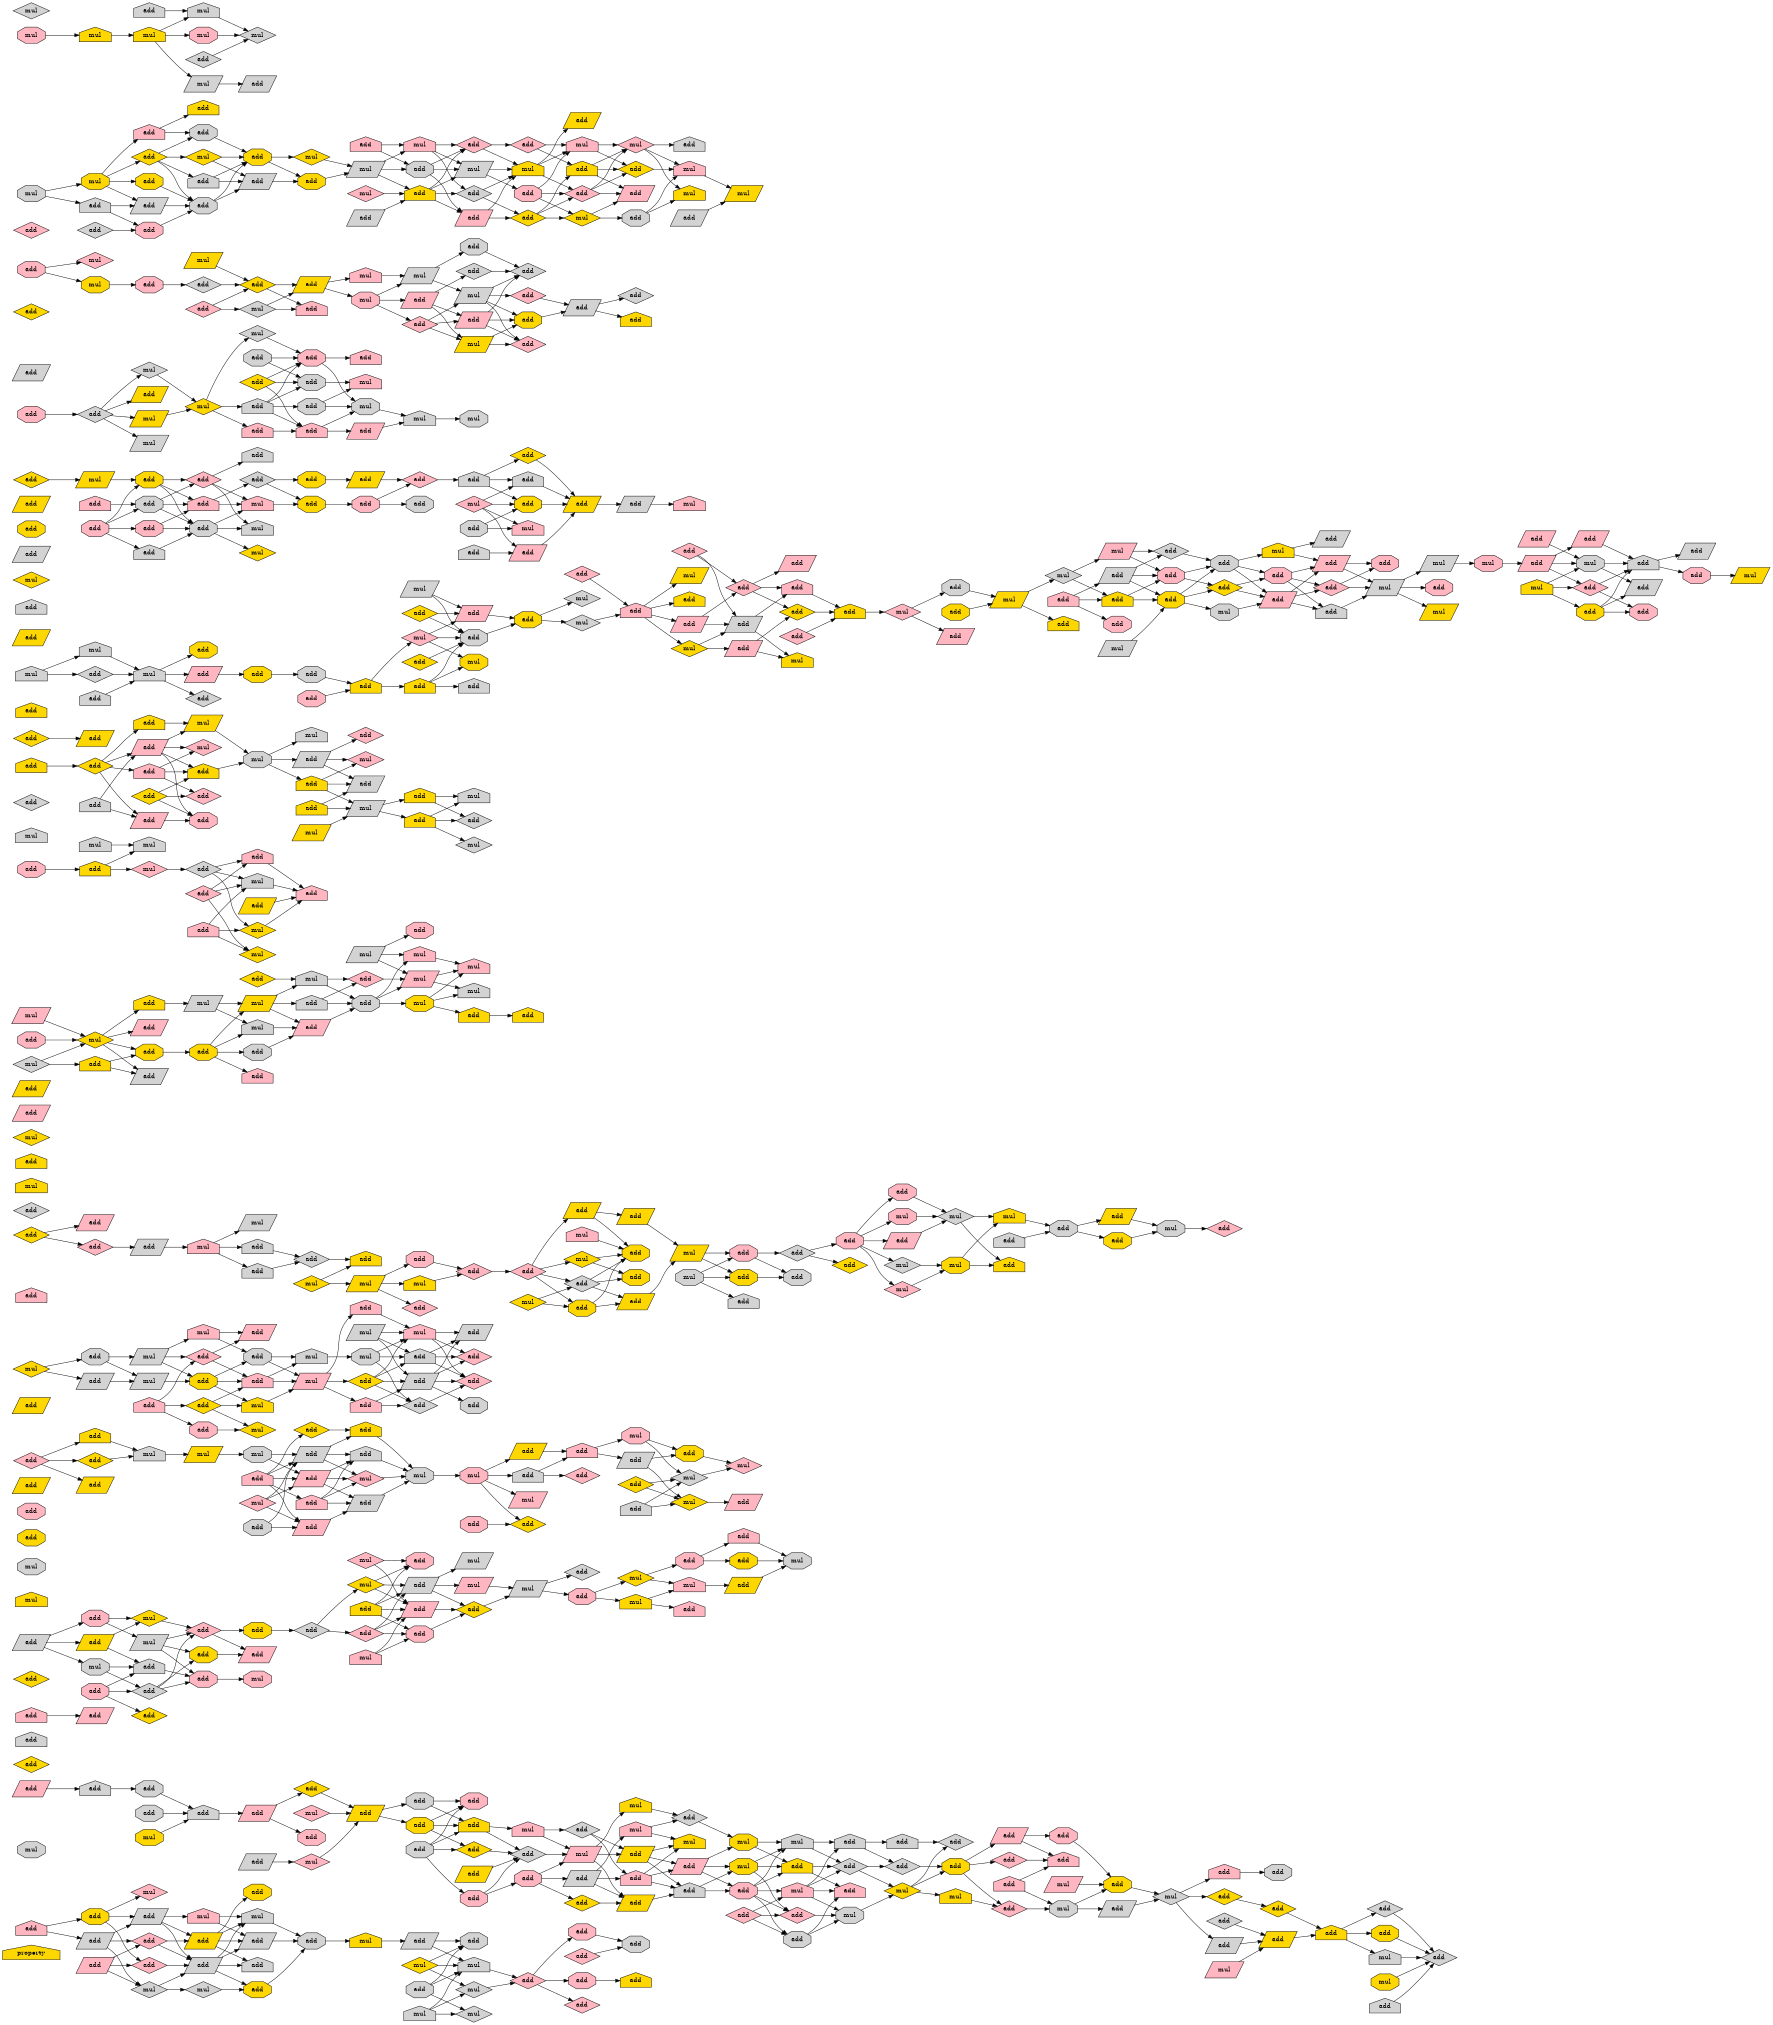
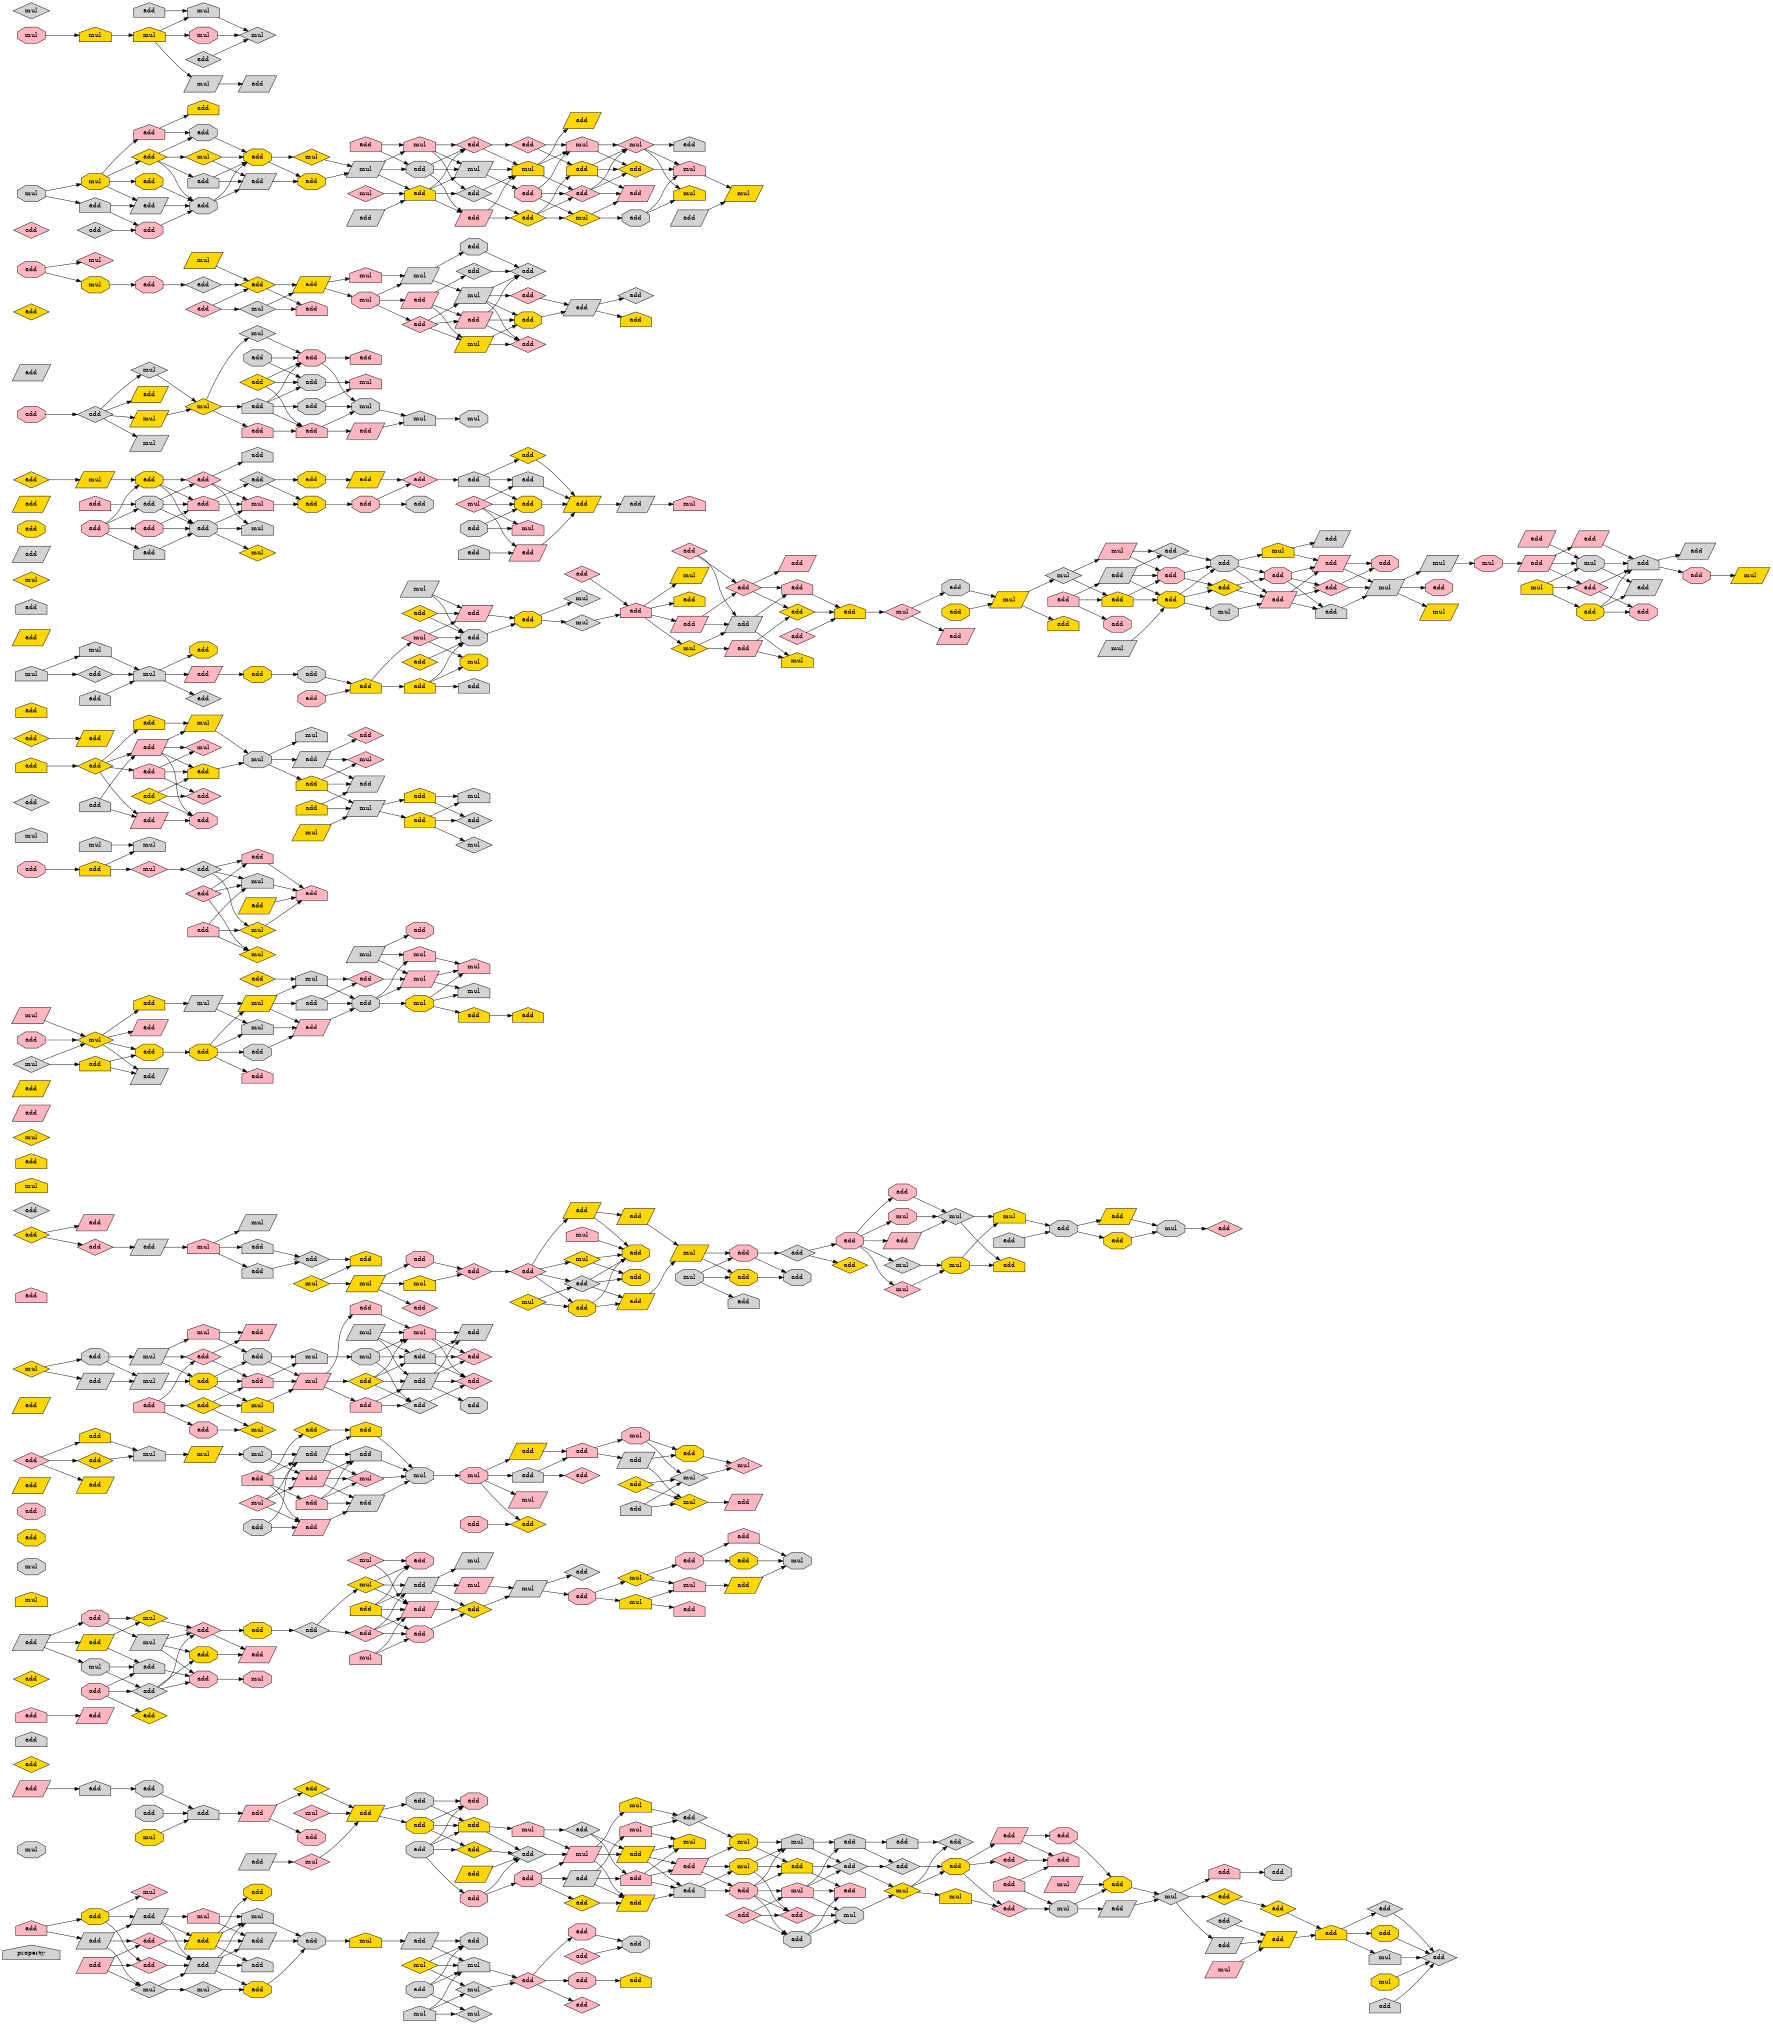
(31, 1953) -> (31, 1953)
